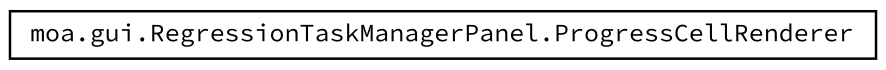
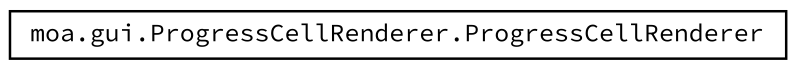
(443, 35) -> (398, 35)
